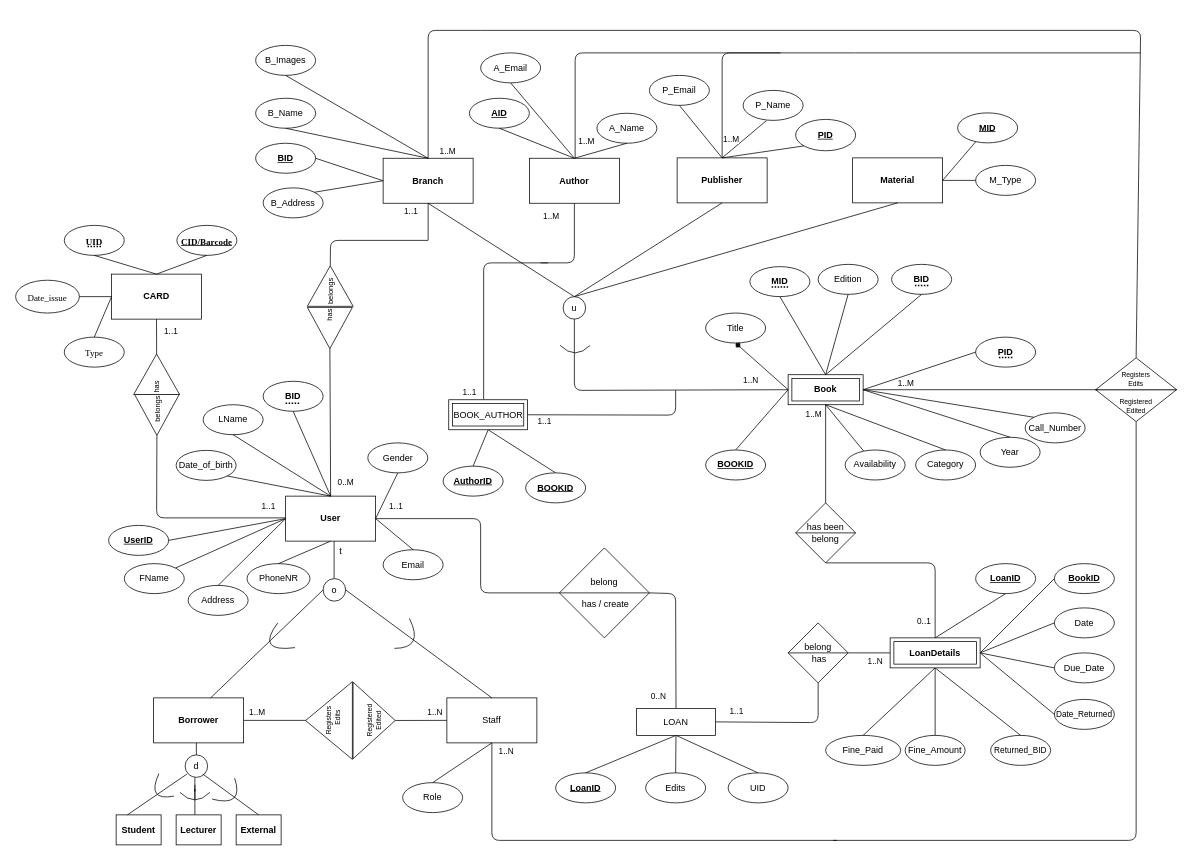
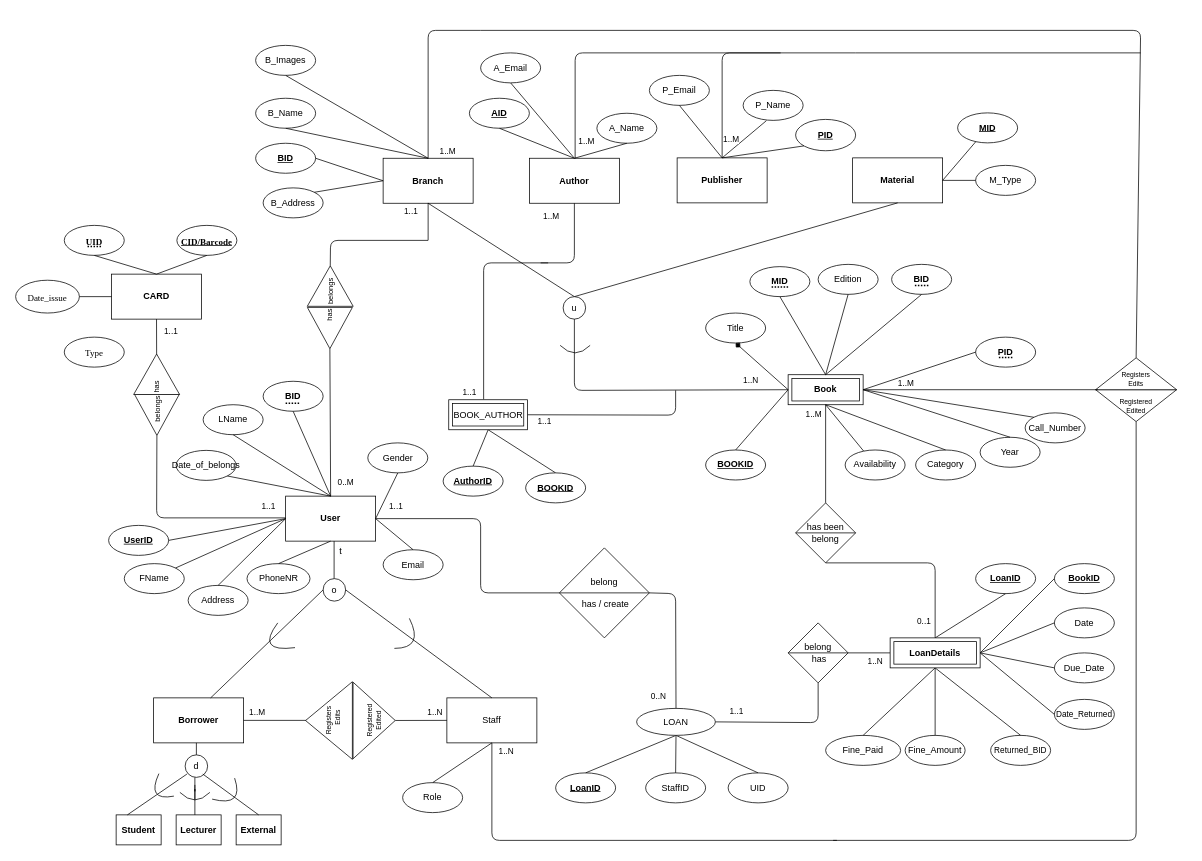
(651, 248) -> none
(103, 317) -> none
(206, 465) -> (206, 465)
(676, 722) -> (676, 722)
(675, 788) -> (675, 788)
